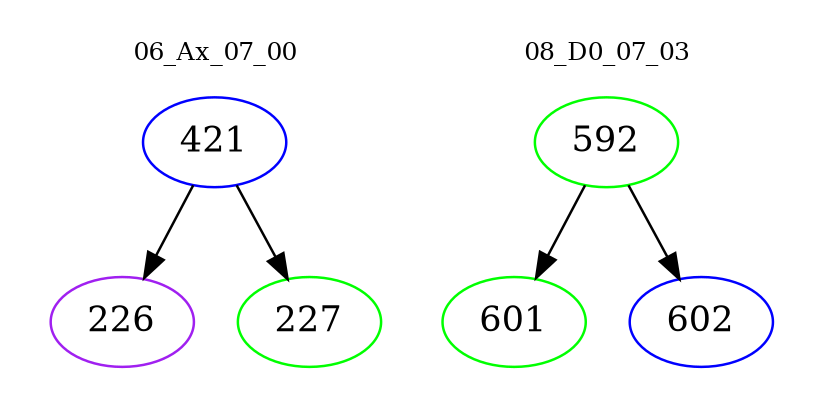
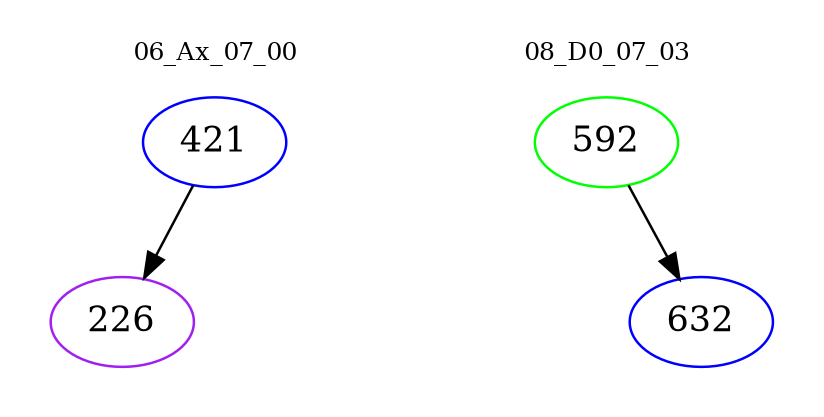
(309, 322) -> none
(514, 322) -> none
(701, 322) -> (701, 322)
